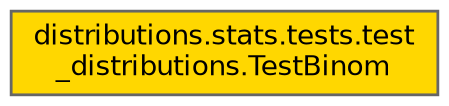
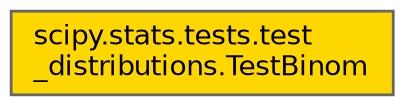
(225, 53) -> (202, 53)
